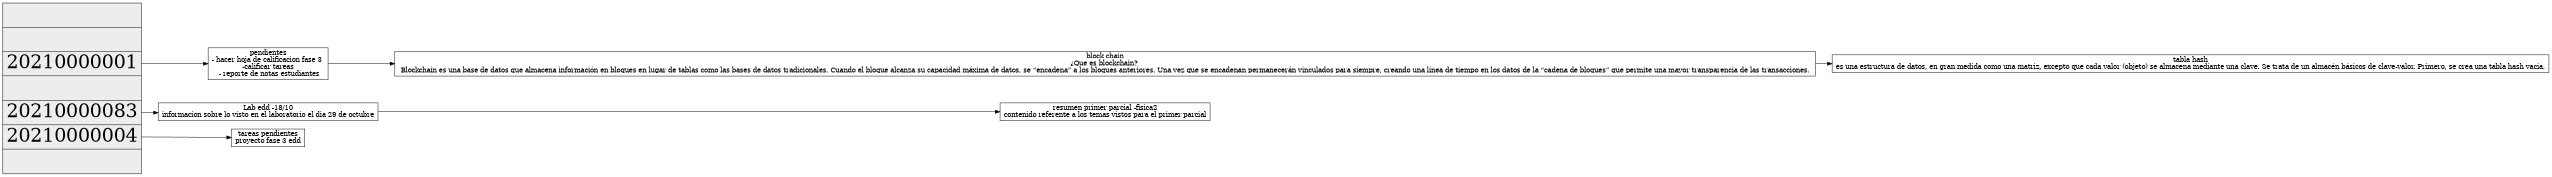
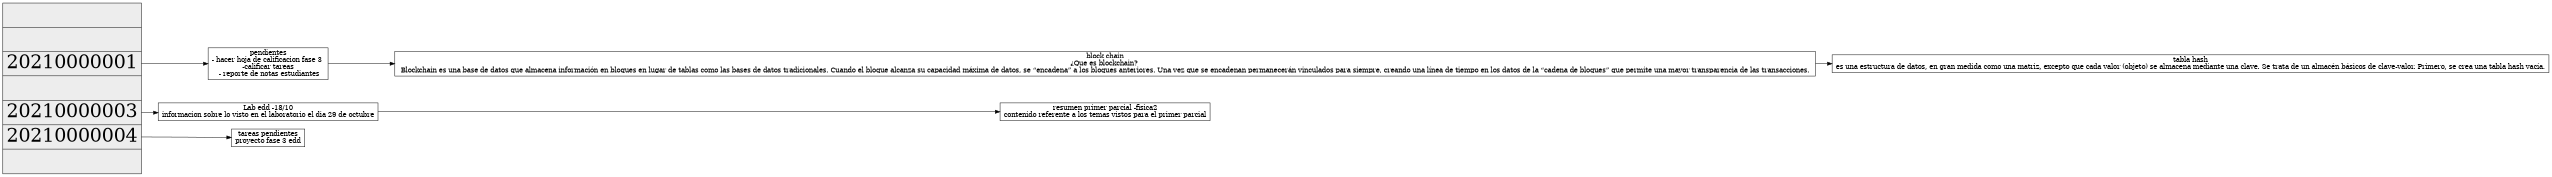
(72, 112) -> (72, 112)
